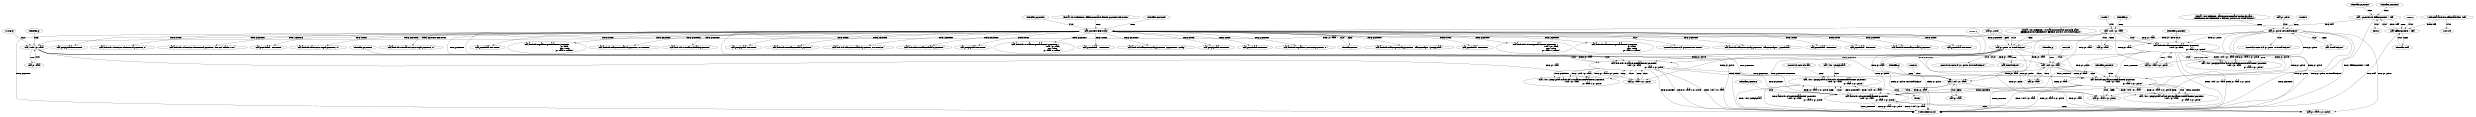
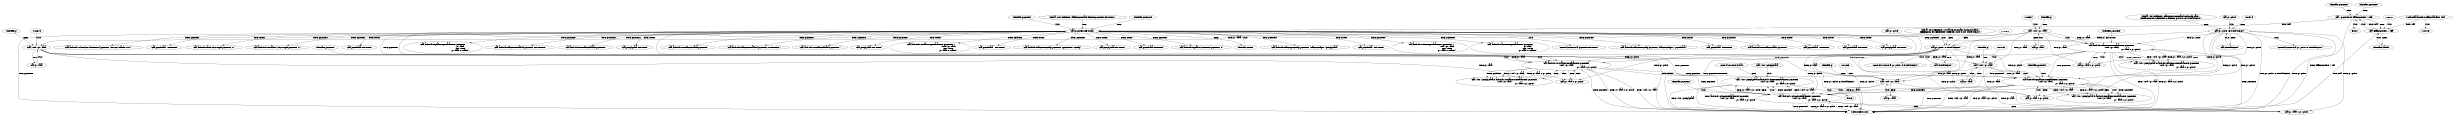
(434, 38) -> (358, 38)
(123, 47) -> none
(2402, 47) -> (2381, 47)
